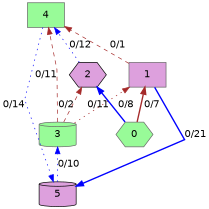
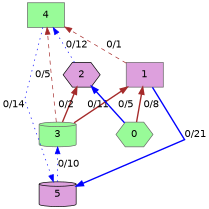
(46, 75) -> (43, 75)
(126, 105) -> (126, 105)
(152, 105) -> (151, 105)
(99, 107) -> (98, 107)
(71, 108) -> (68, 108)
